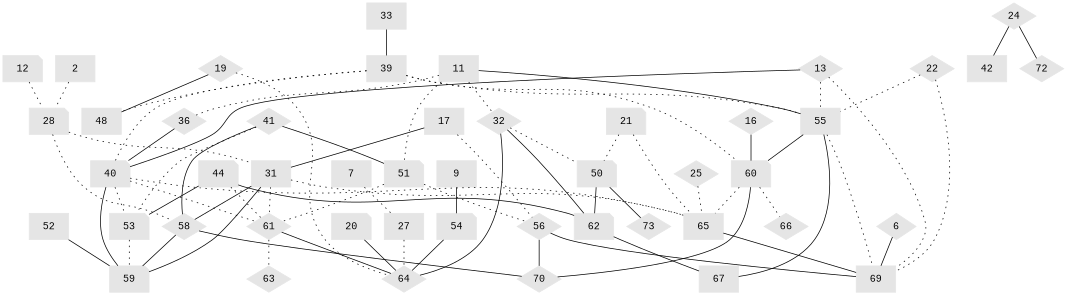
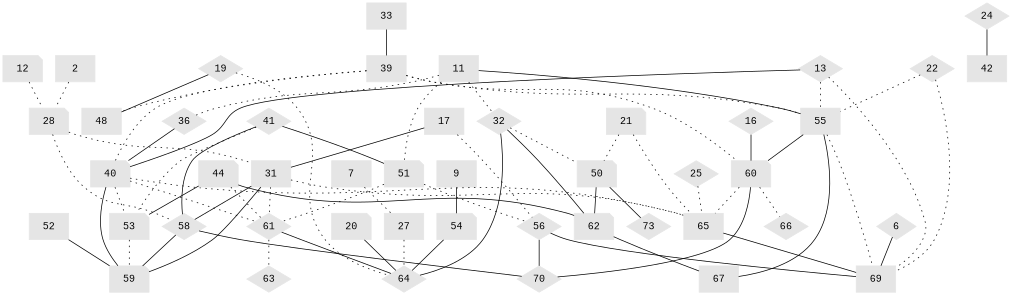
(1042, 69) -> none
